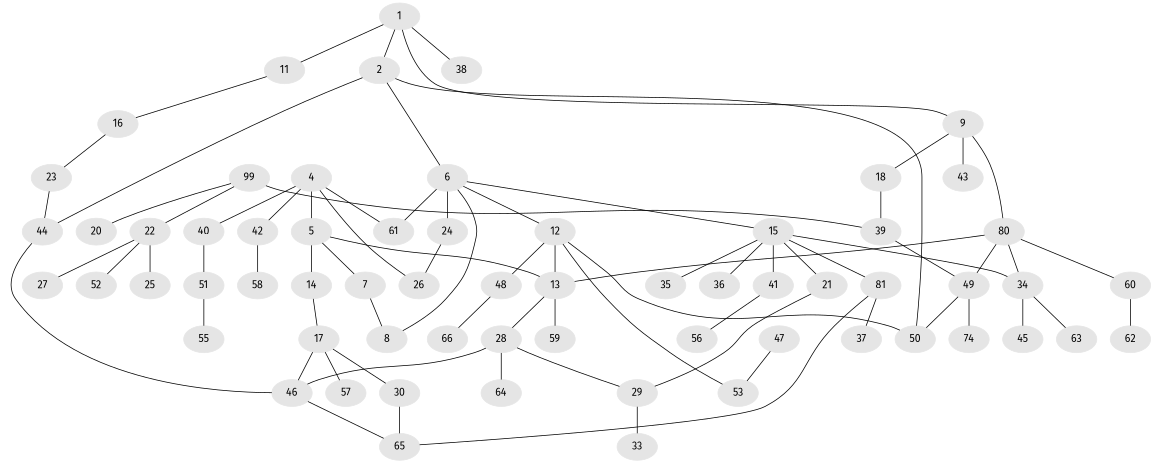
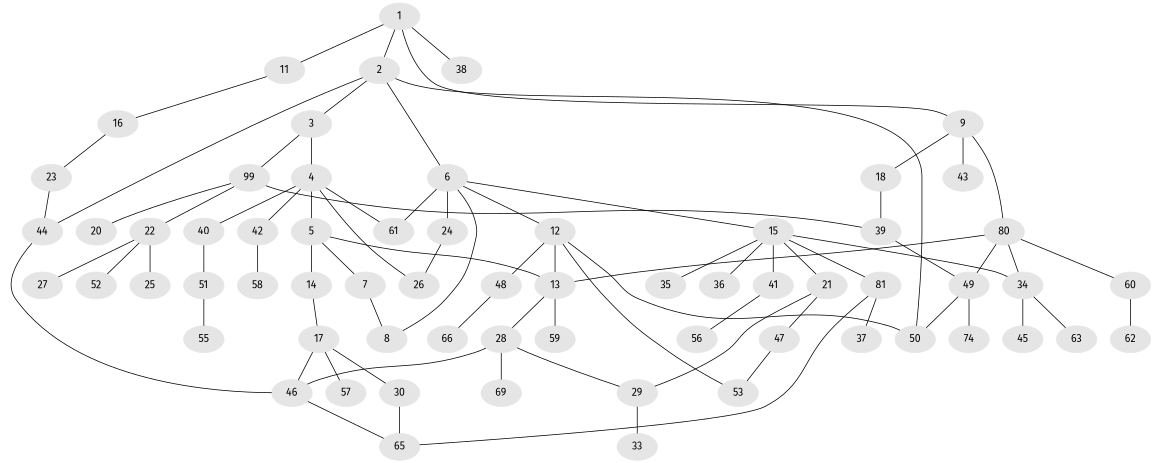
none -> (311, 124)
none -> (805, 310)
(501, 393) -> (501, 393)
